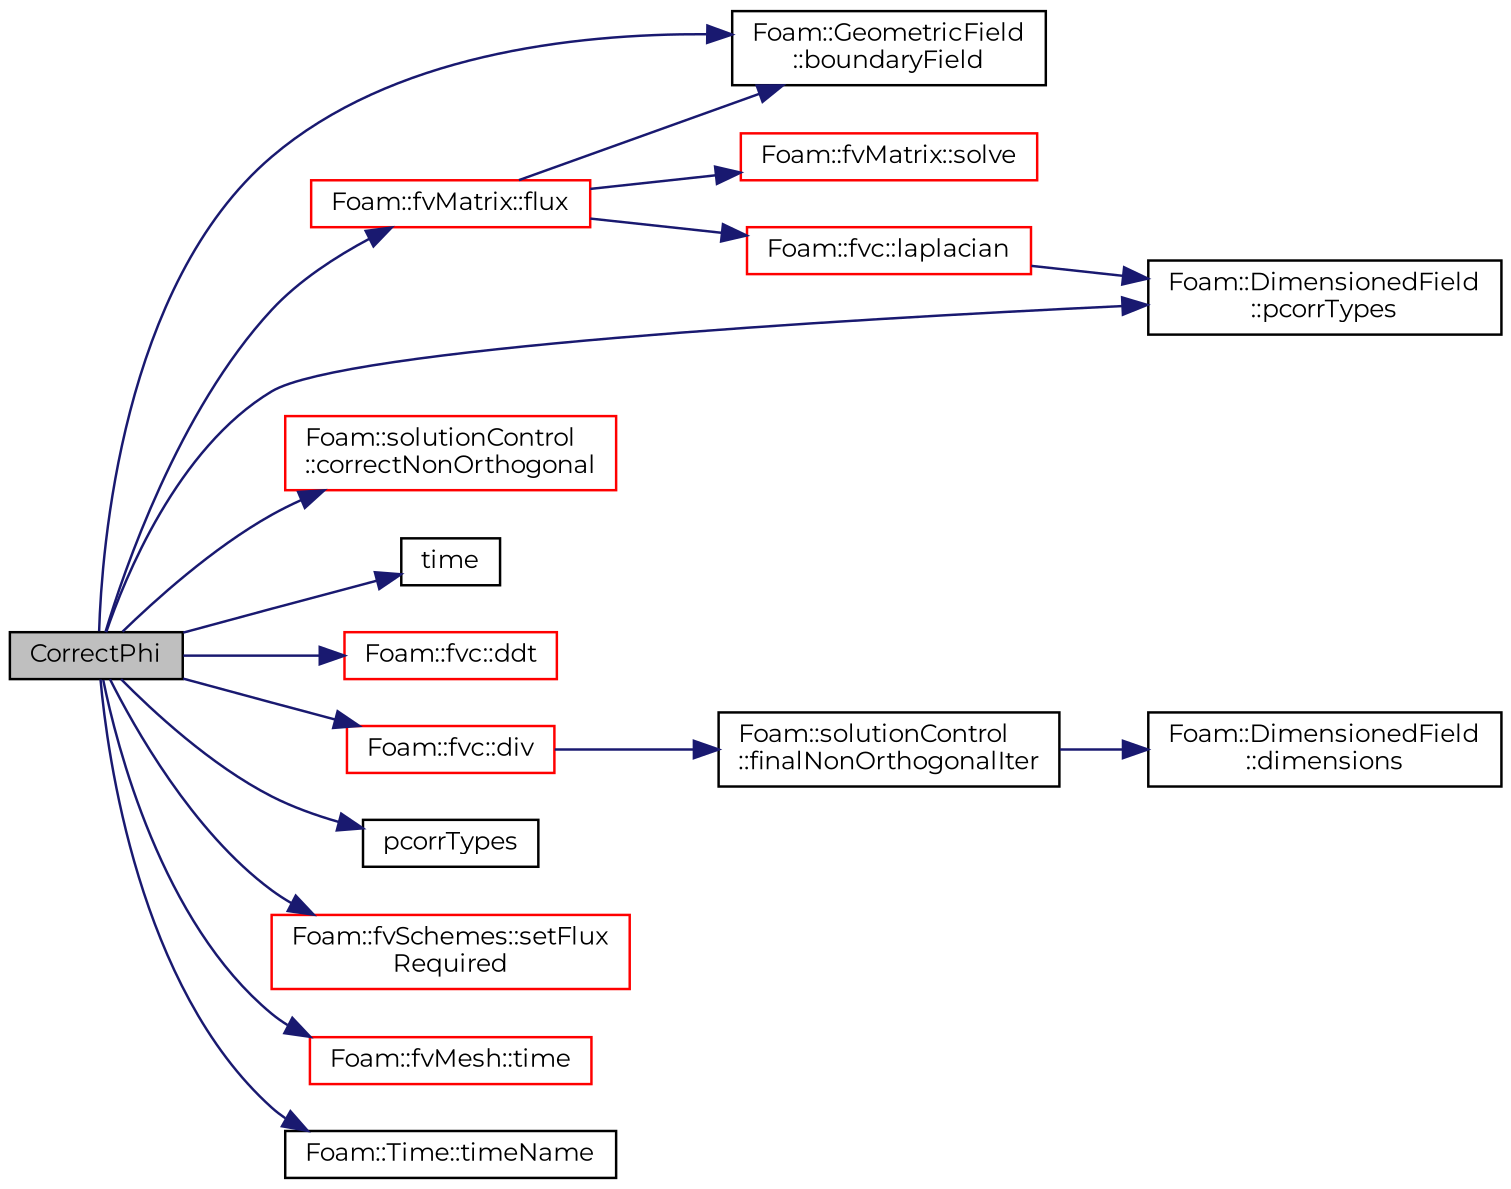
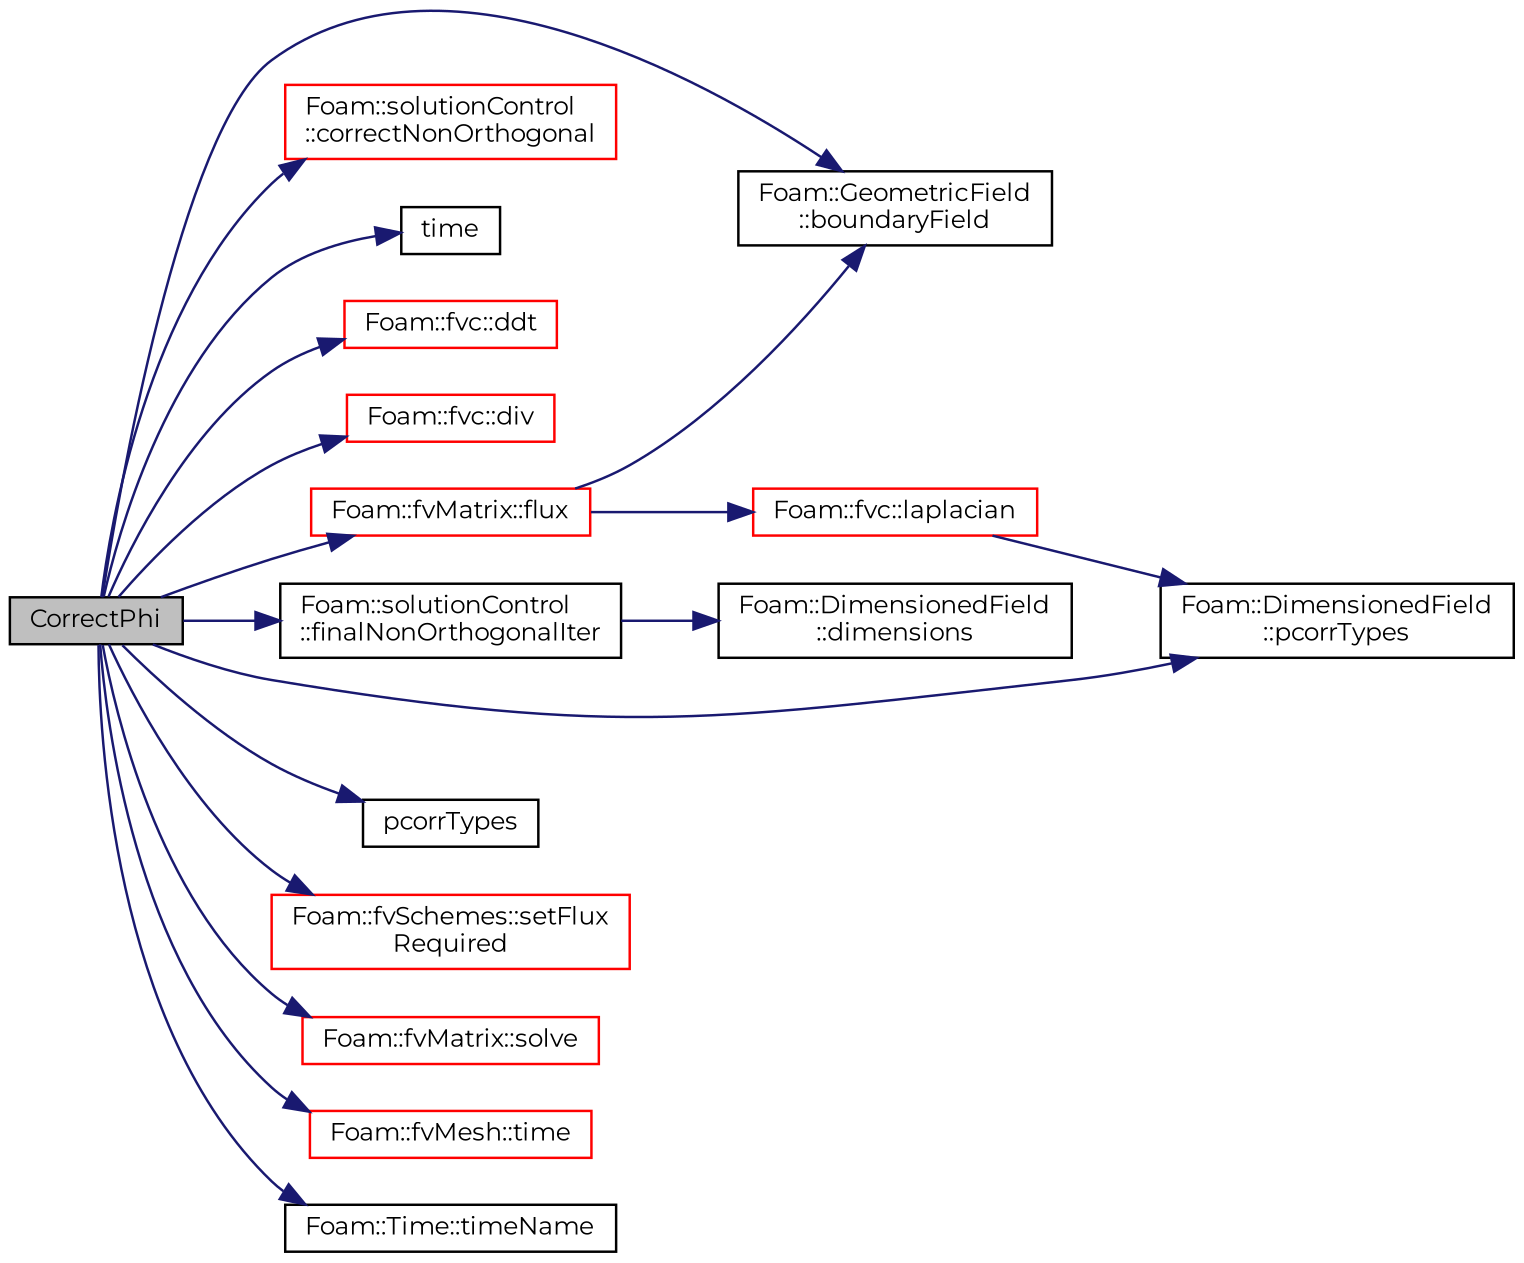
(653, 182) -> (164, 842)
(624, 749) -> (219, 621)
